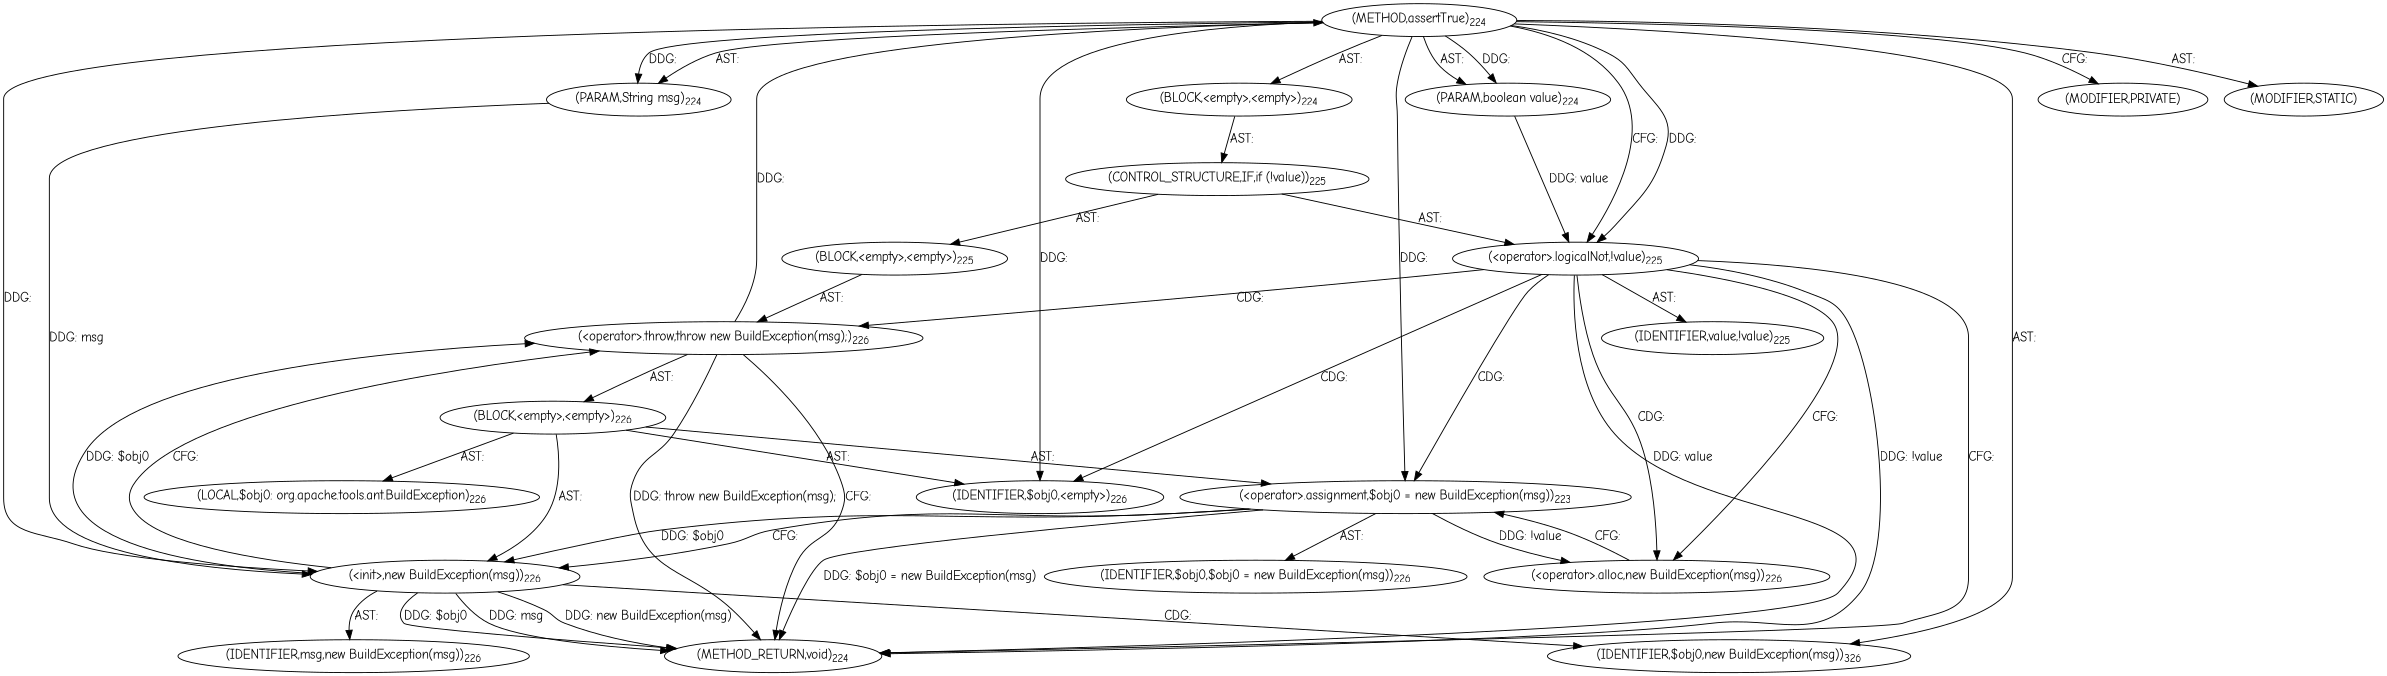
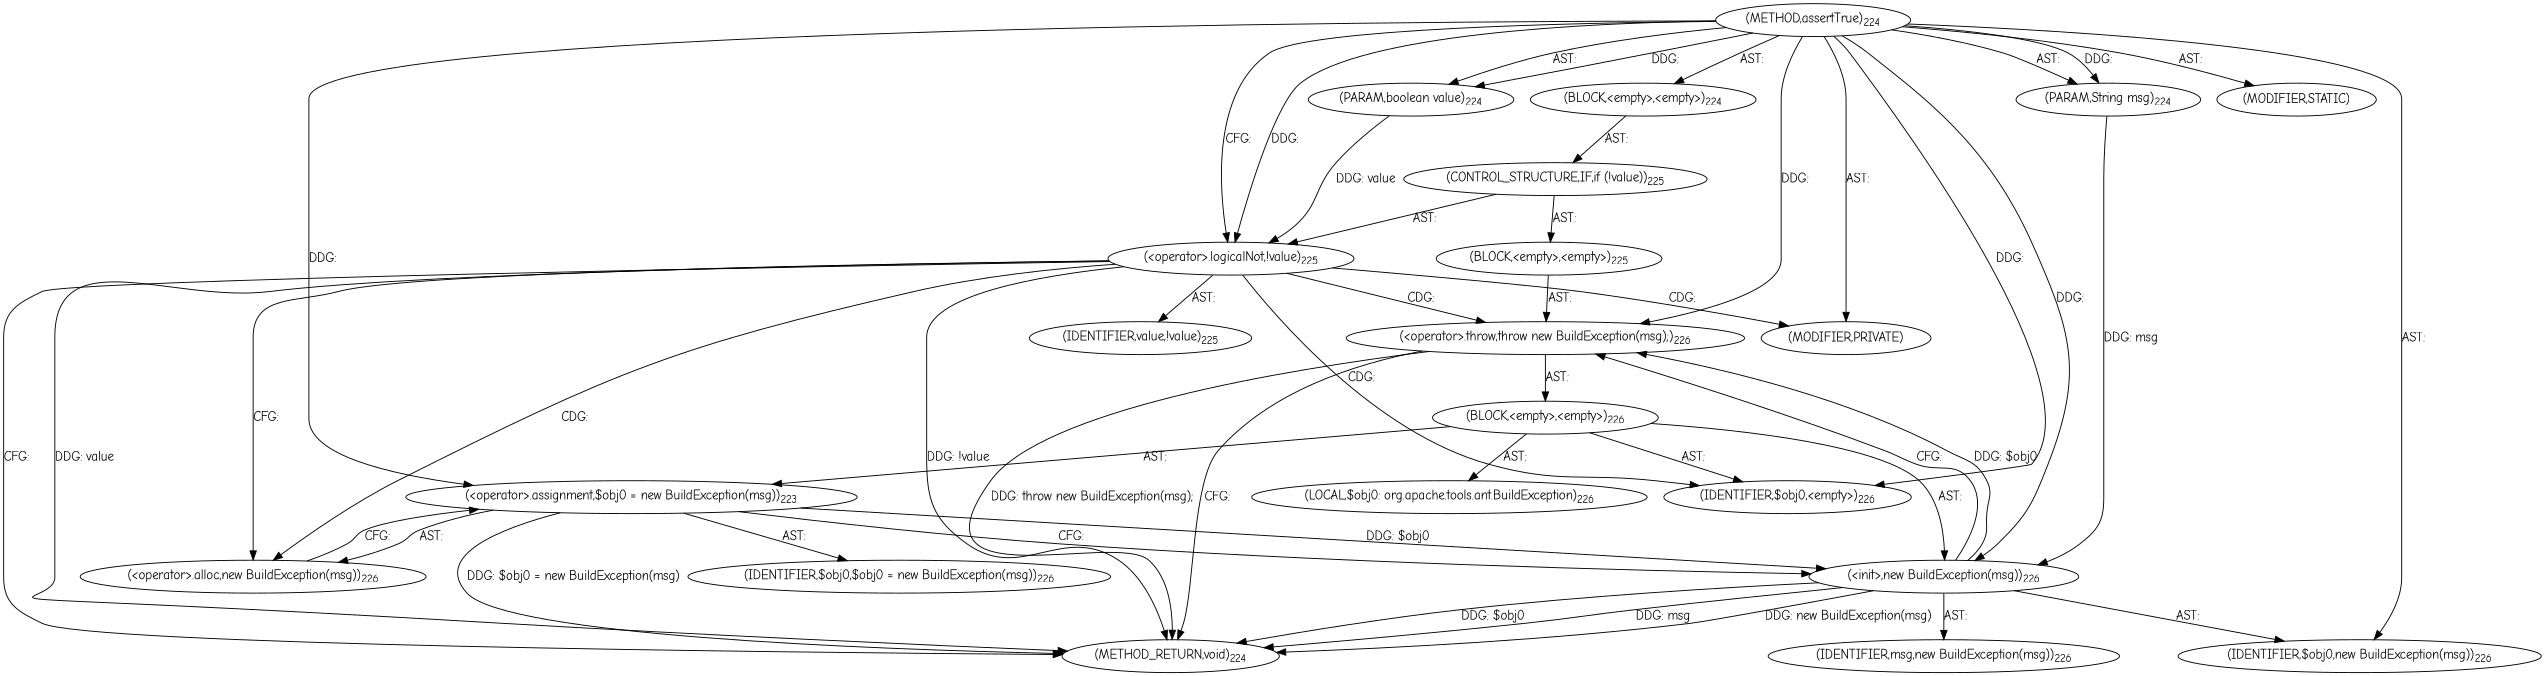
(915, 48) -> (1781, 222)
(2077, 60) -> (1860, 179)
(1478, 369) -> (1557, 289)
(1530, 537) -> (434, 537)
(1180, 616) -> (2190, 616)
(1853, 655) -> (2483, 655)
